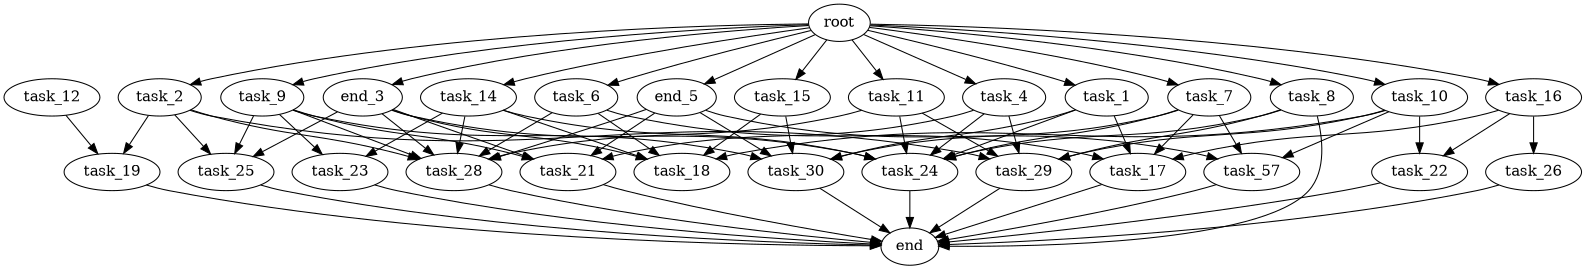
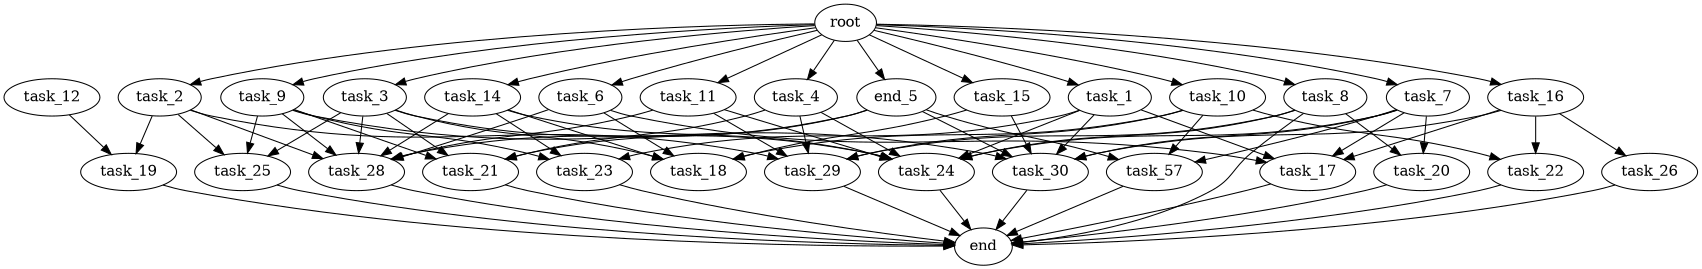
(363, 97) -> (365, 97)
none -> (1398, 128)
none -> (855, 136)
none -> (1422, 172)
